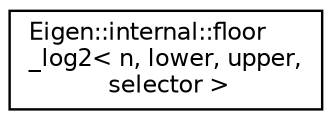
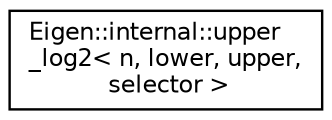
(166, 60) -> (166, 60)
